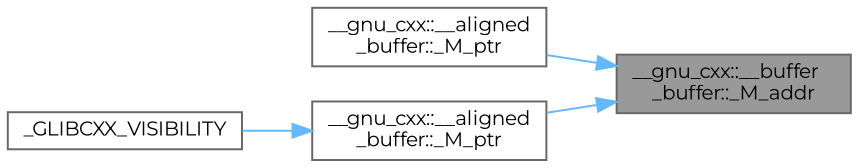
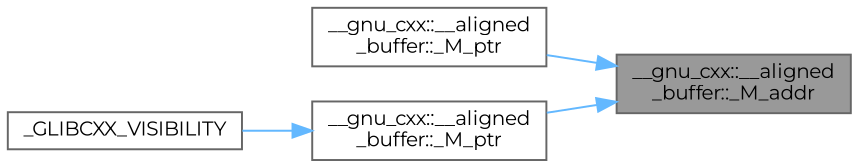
(734, 84) -> (734, 84)
